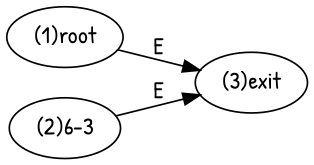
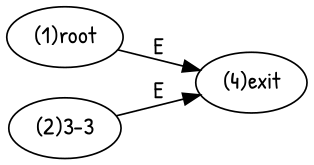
(251, 83) -> (251, 83)
(65, 128) -> (65, 128)
